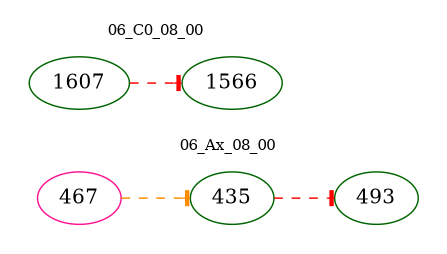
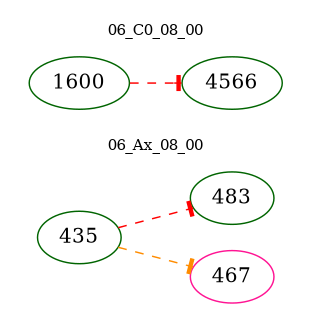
(79, 83) -> (79, 83)
(232, 83) -> (232, 83)
(152, 198) -> (152, 256)
(376, 198) -> (232, 198)
